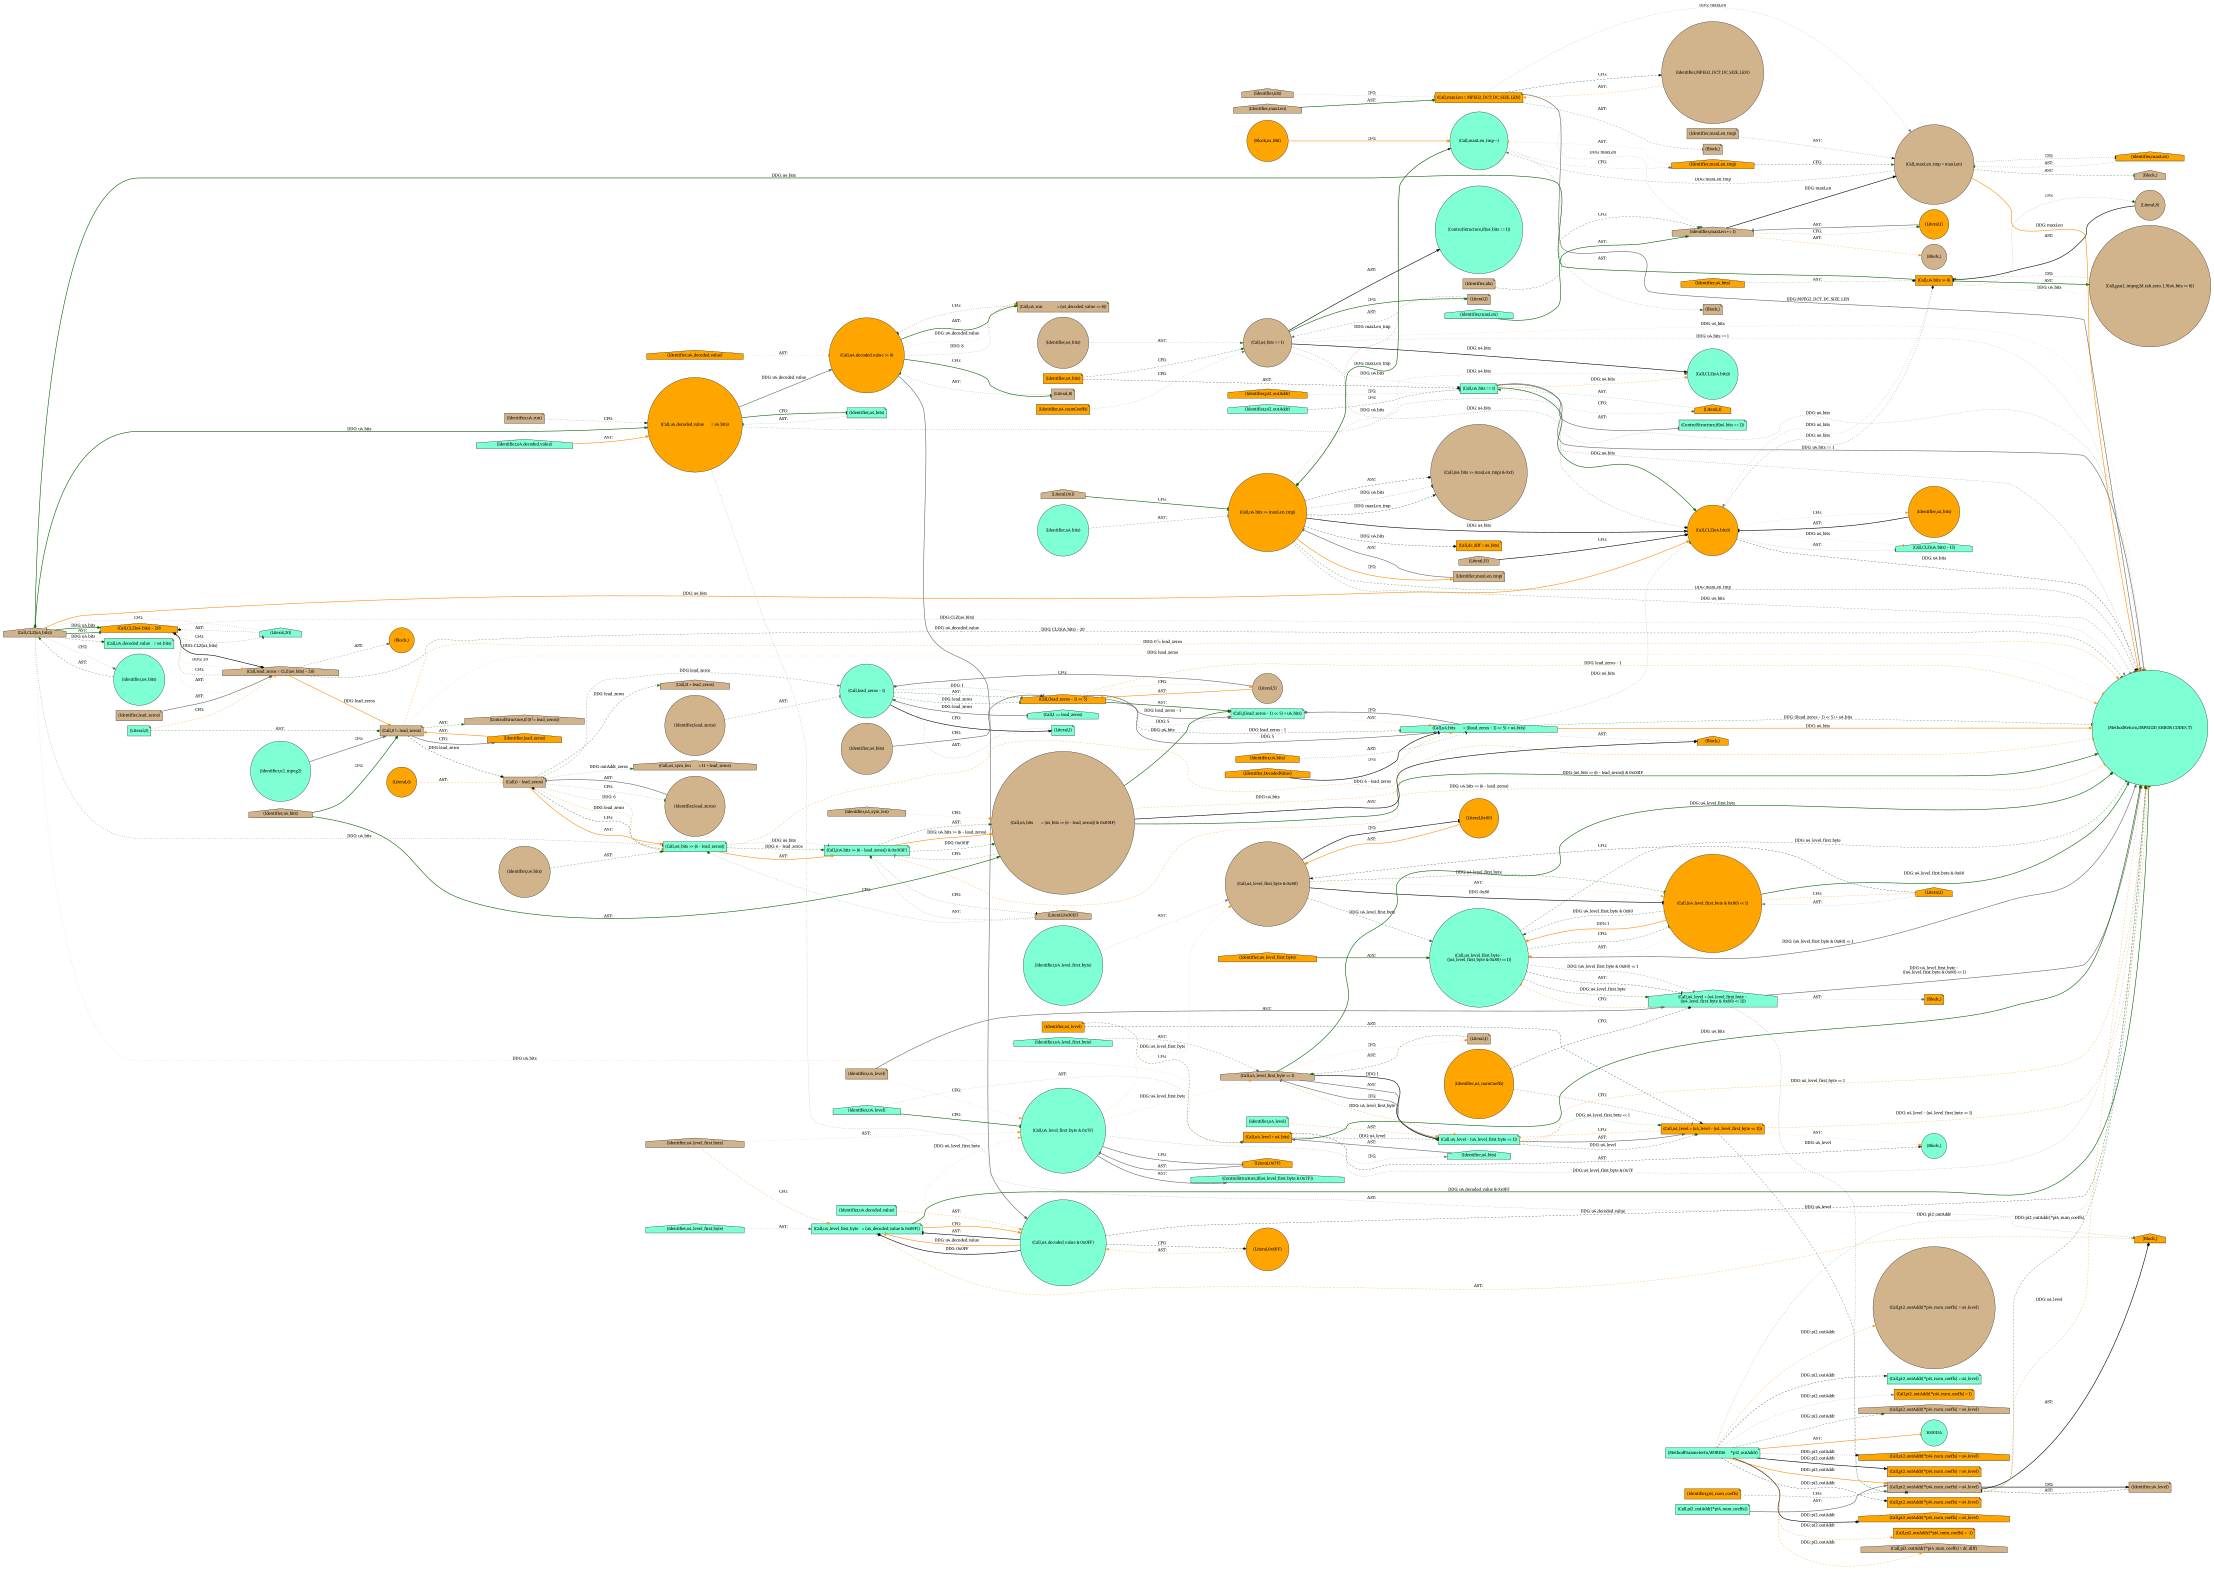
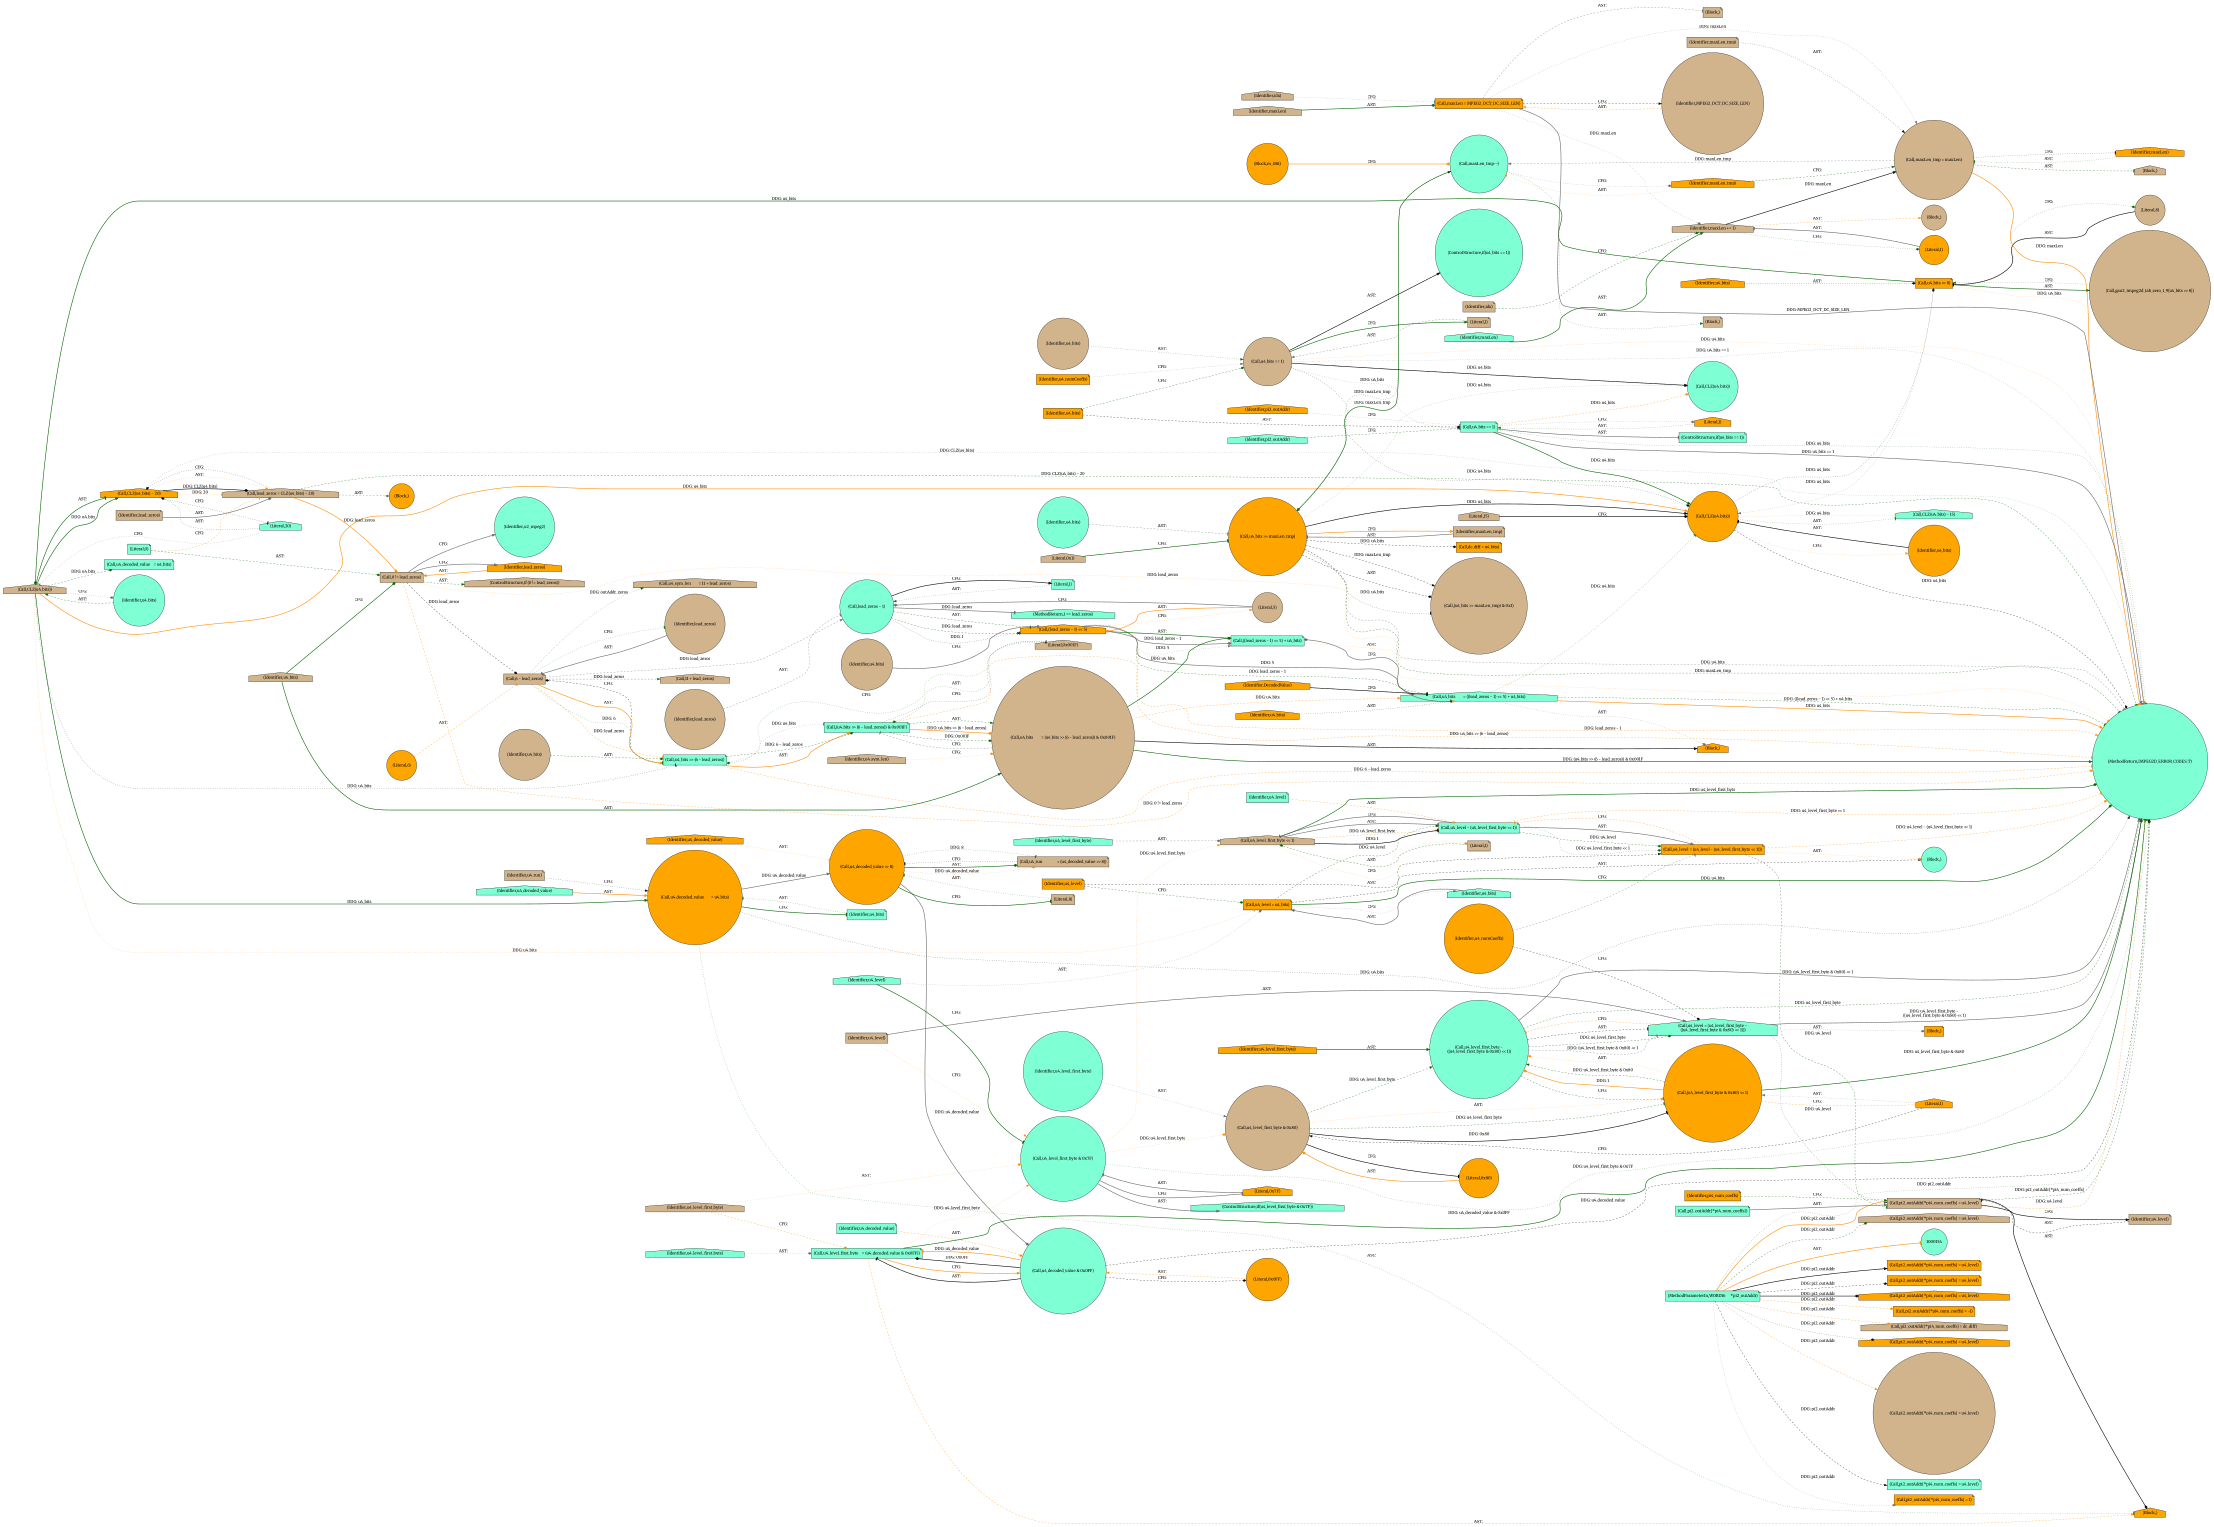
(1063, 715) -> (1063, 614)
(346, 749) -> (449, 550)
